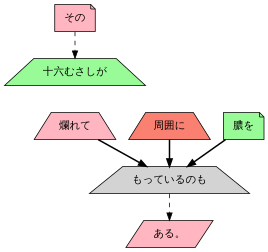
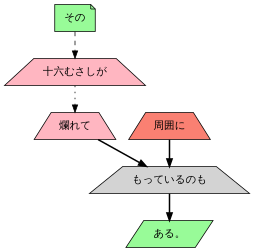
(75, 18) -> (75, 18)
(75, 72) -> (75, 72)
none -> (75, 95)
(244, 126) -> none
(170, 203) -> (170, 203)
(170, 234) -> (170, 234)
